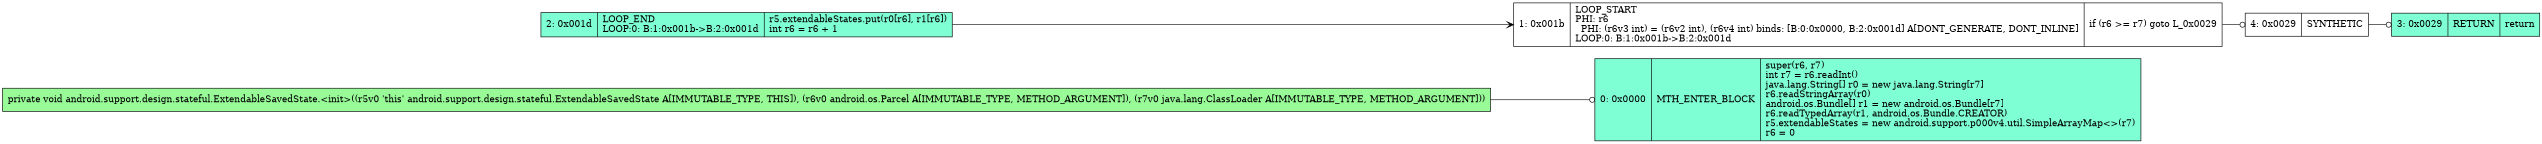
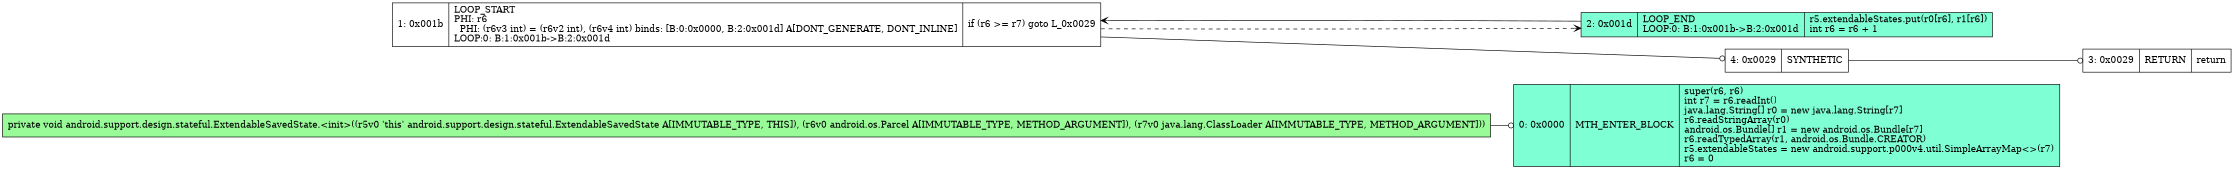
(2466, 25) -> (2157, 61)
none -> (1338, 29)
(1795, 66) -> (1714, 91)
